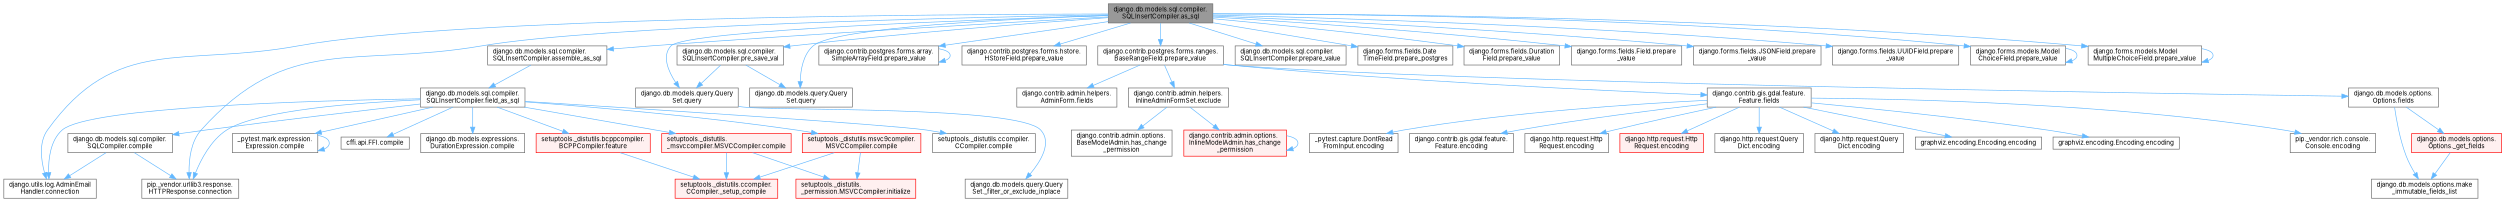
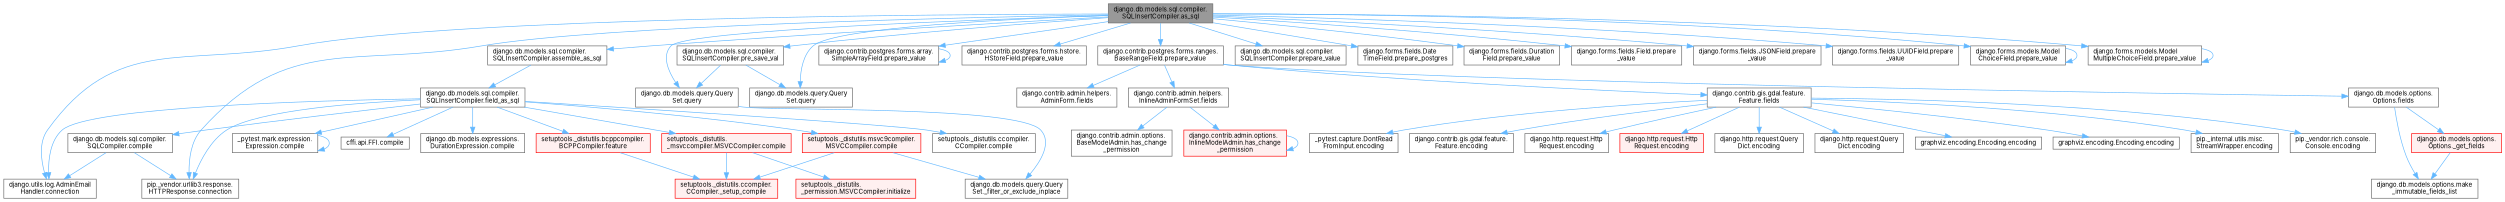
(1178, 98) -> (1178, 98)
none -> (2235, 143)
(859, 163) -> (936, 165)
